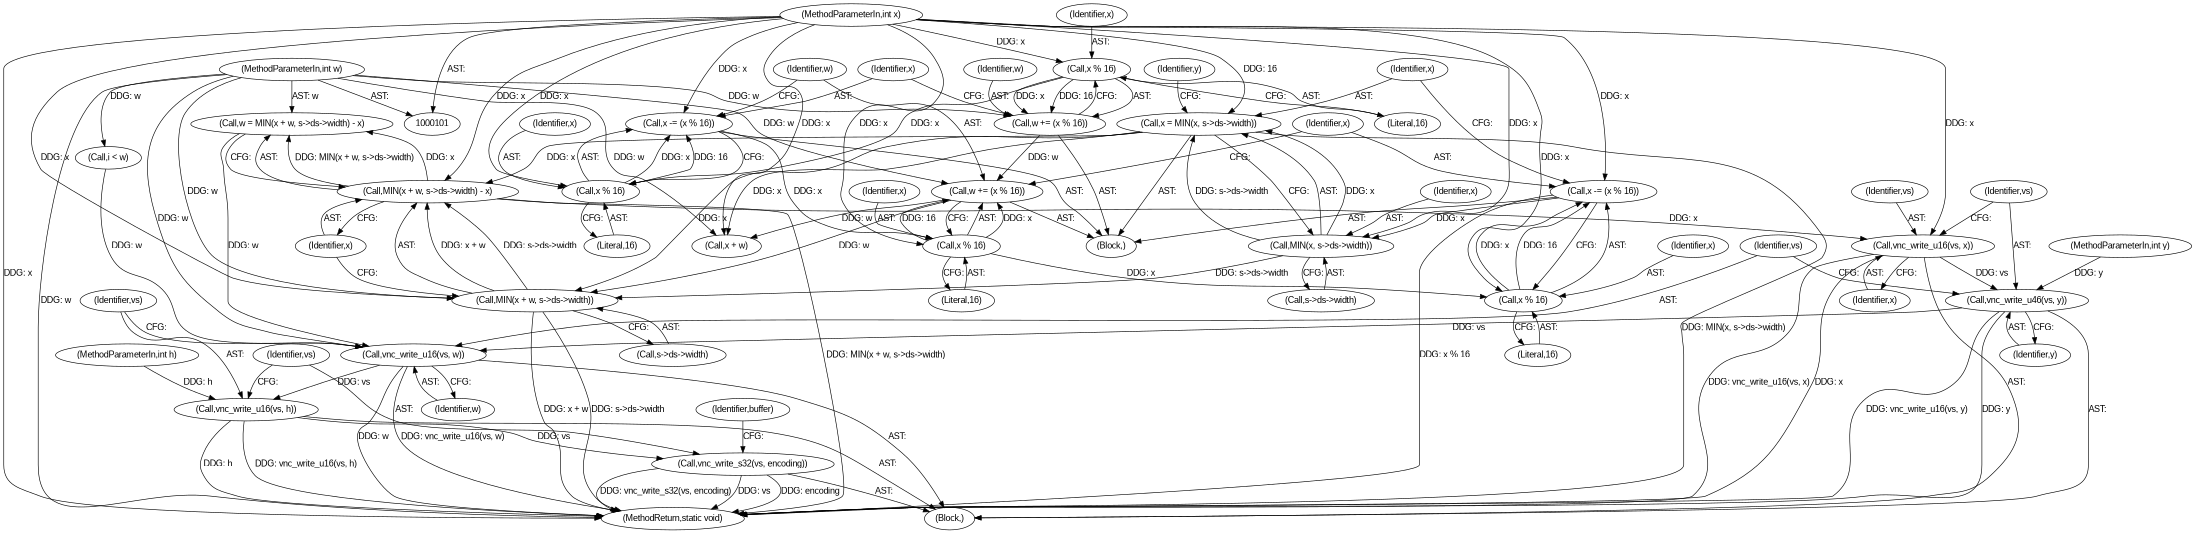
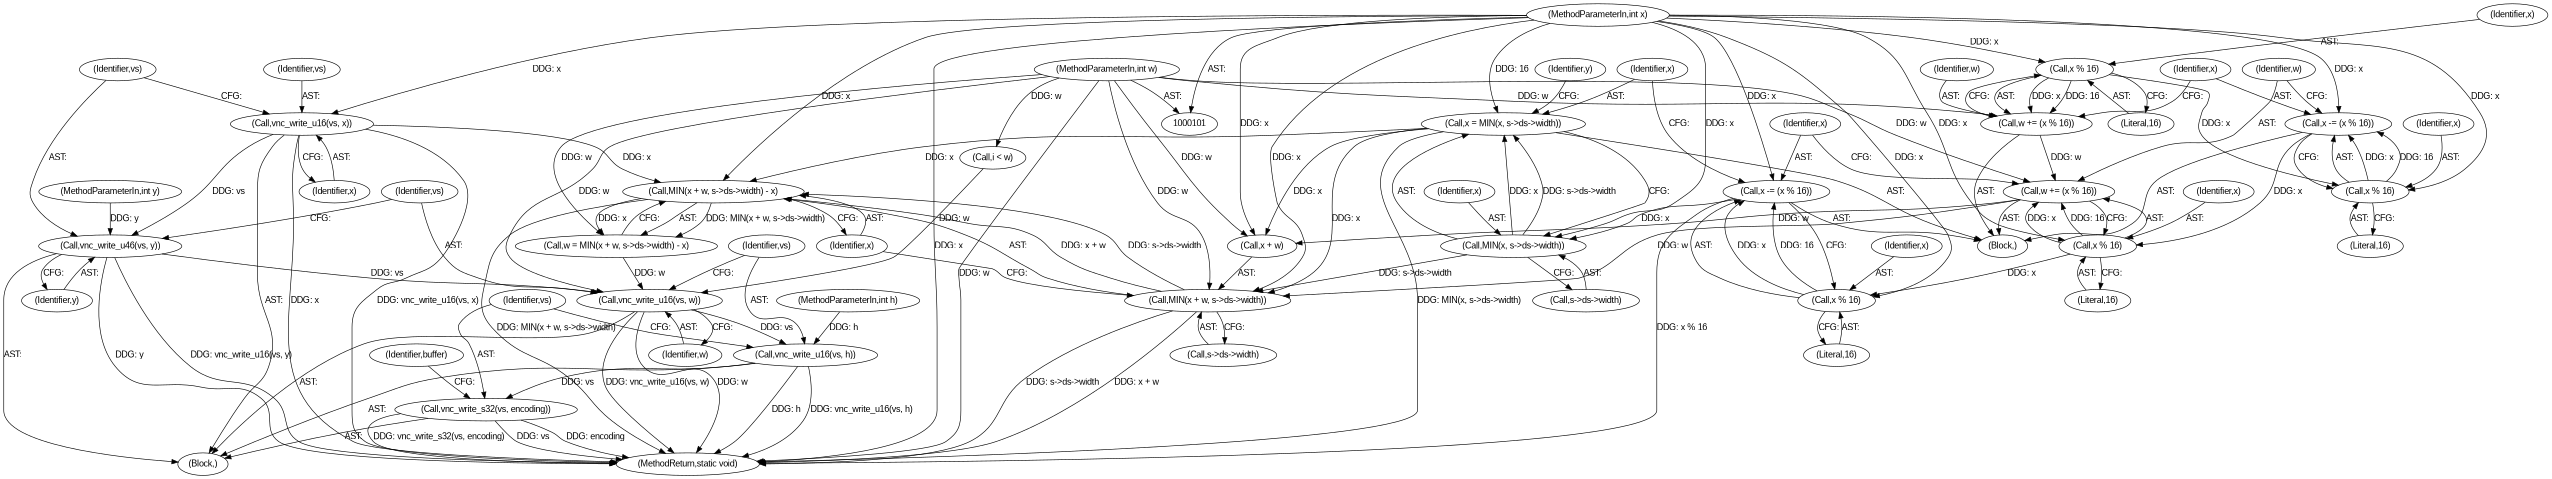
(305, 97) -> (577, 158)
(1179, 209) -> (520, 133)
none -> (1237, 271)
